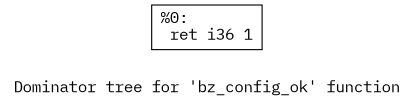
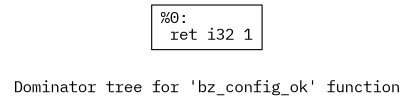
(207, 35) -> (207, 35)
